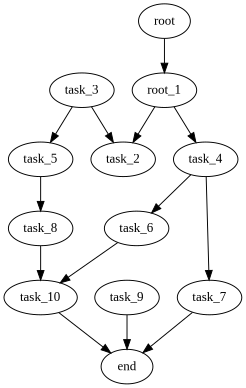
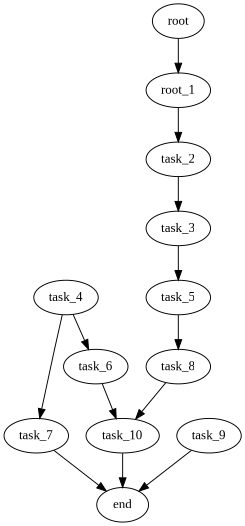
(100, 120) -> (178, 189)
(182, 120) -> none
